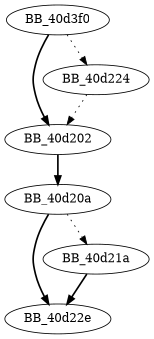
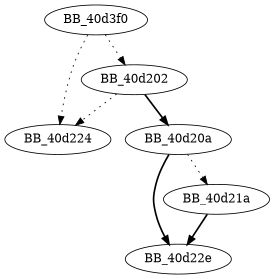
(33, 76) -> (113, 46)
(79, 106) -> (99, 107)
